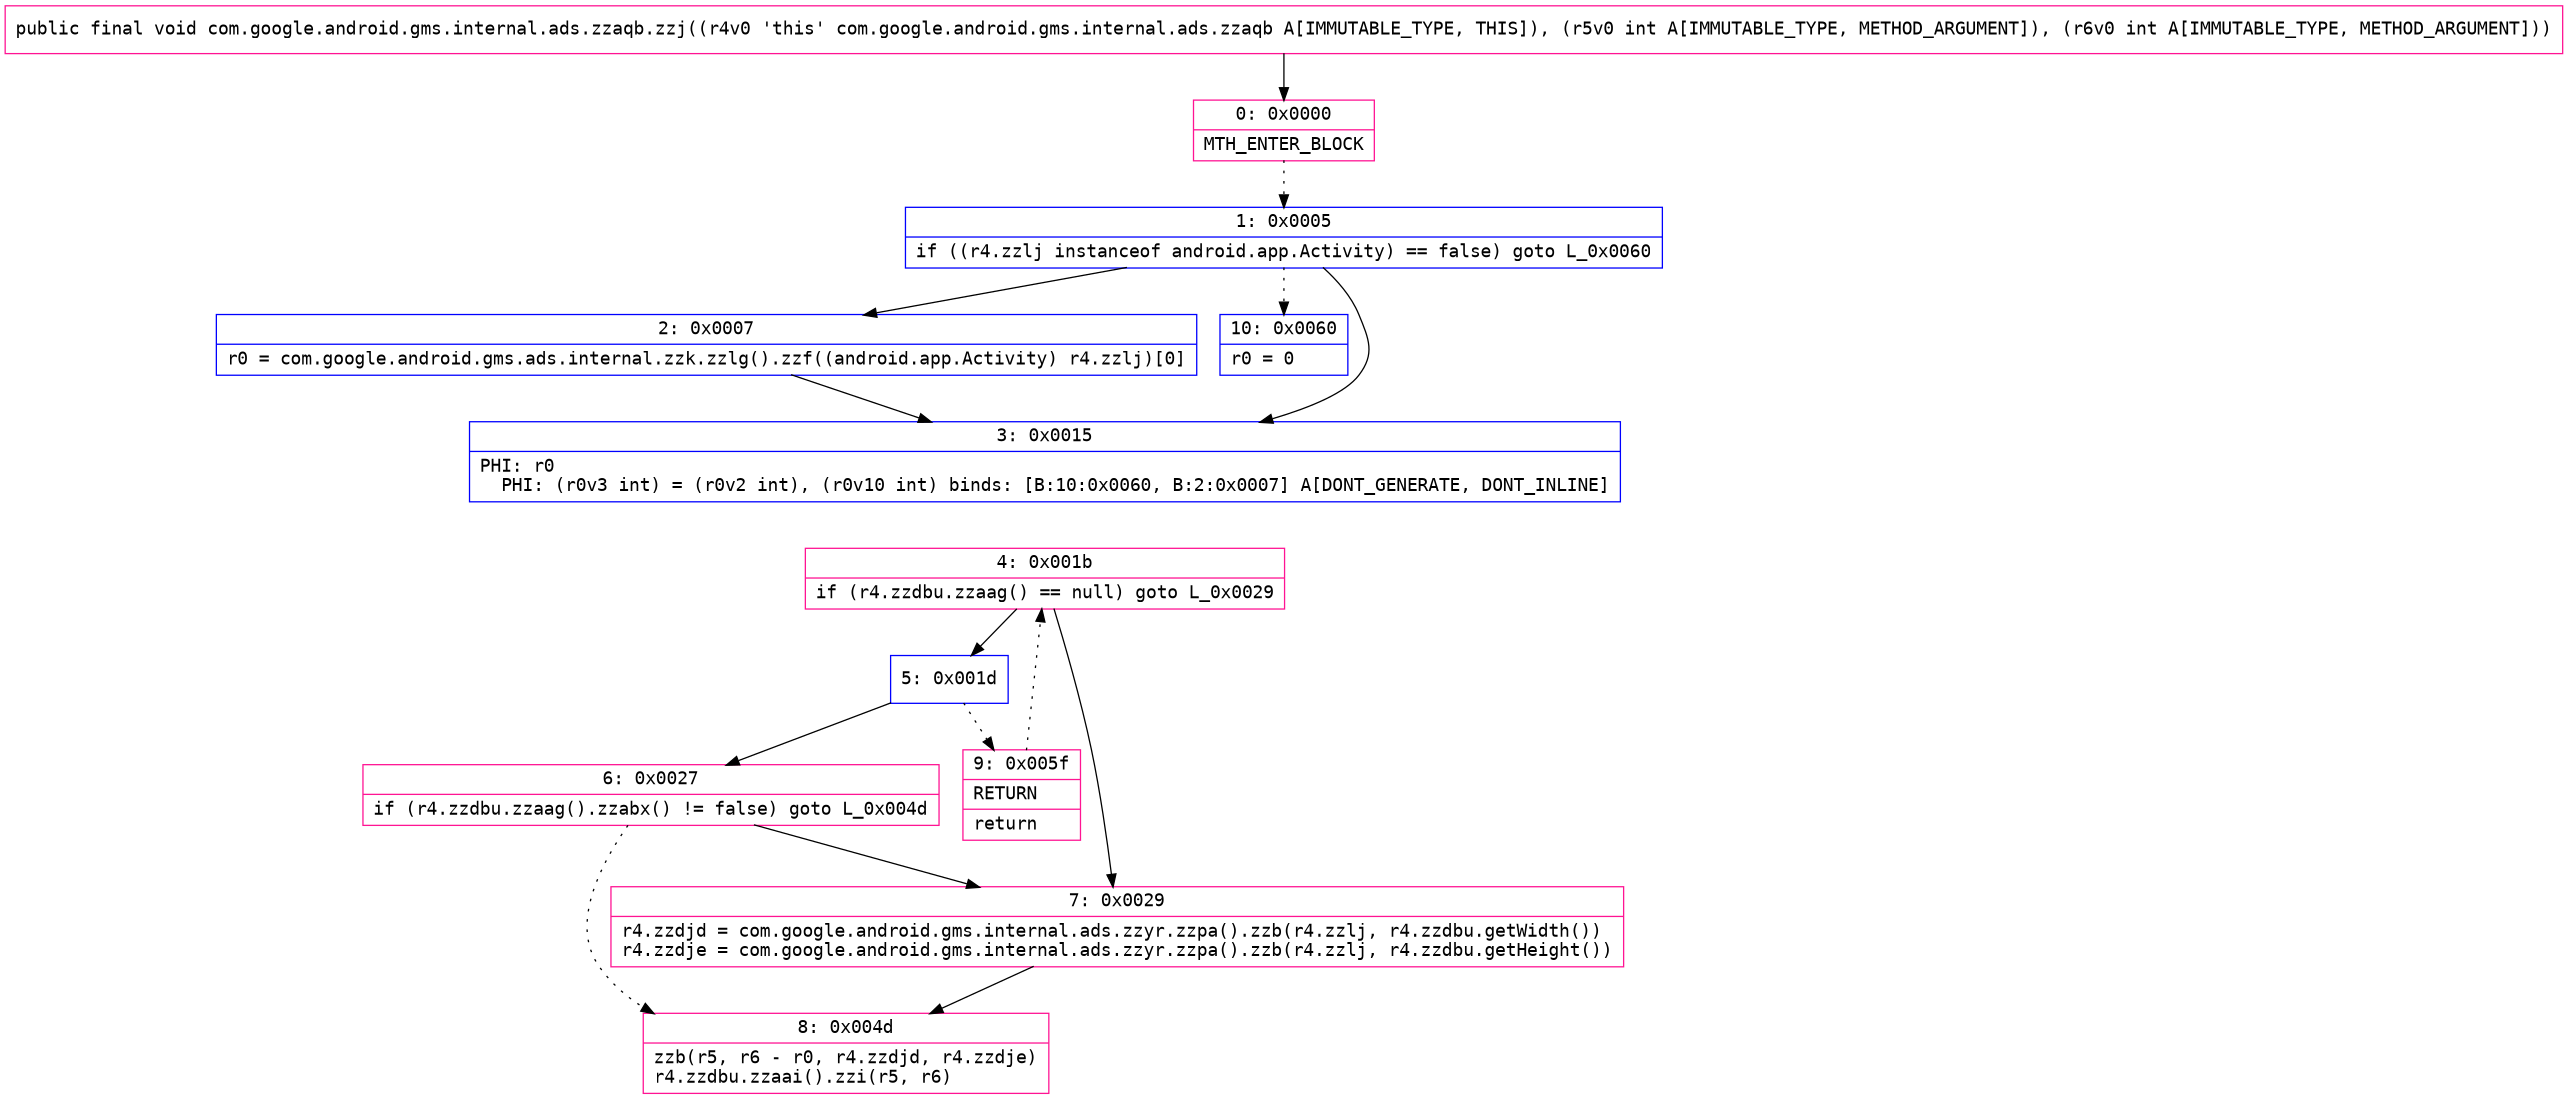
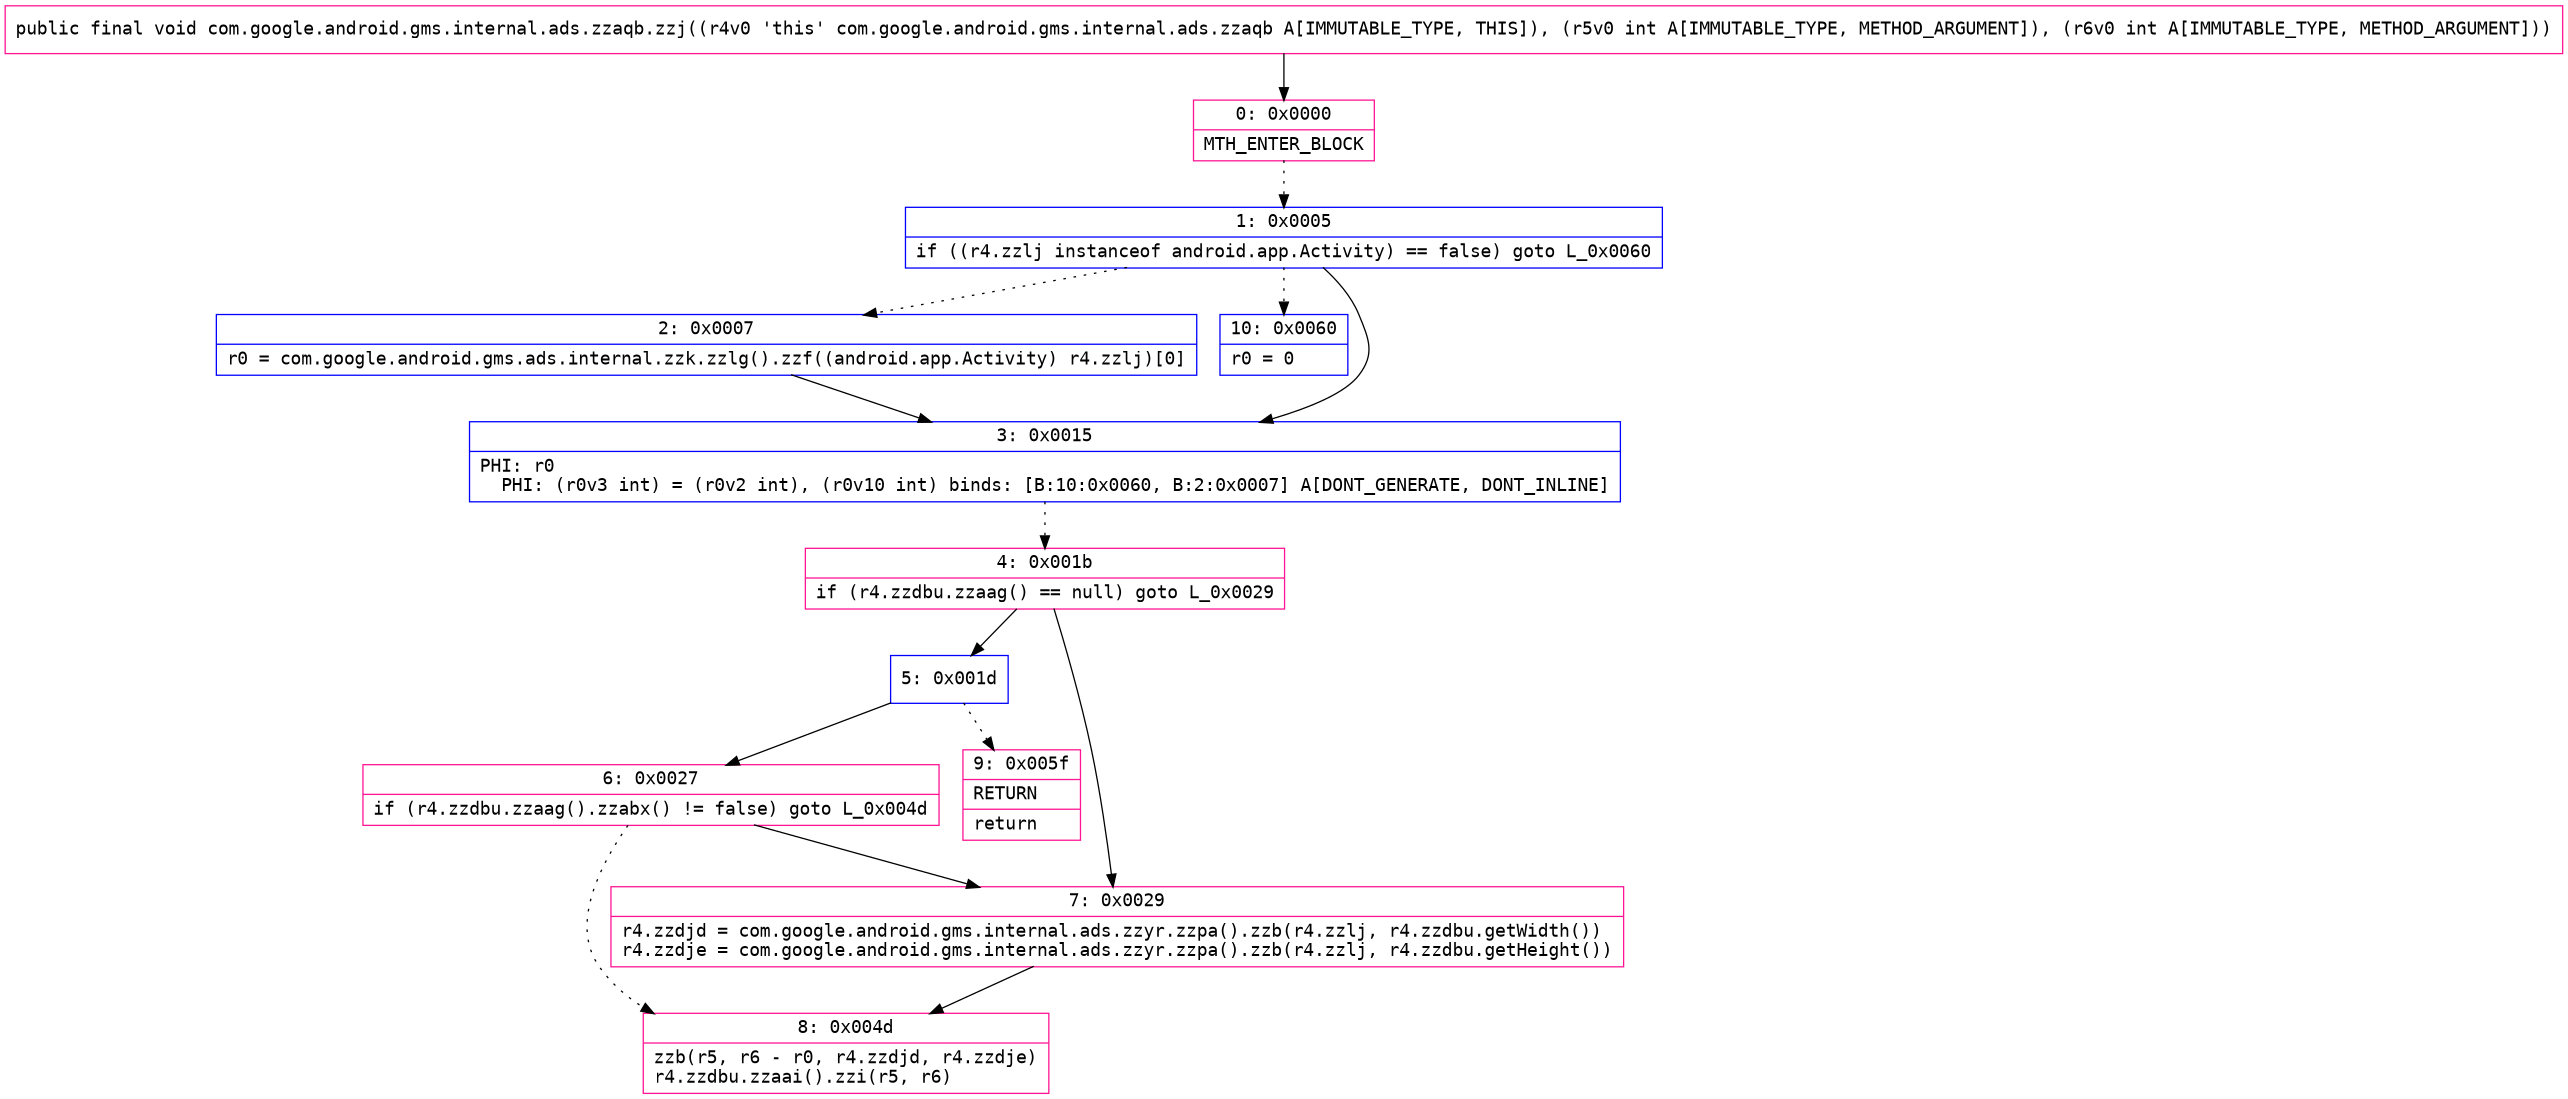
(1002, 290) -> (1002, 290)
(1033, 686) -> (1045, 519)
